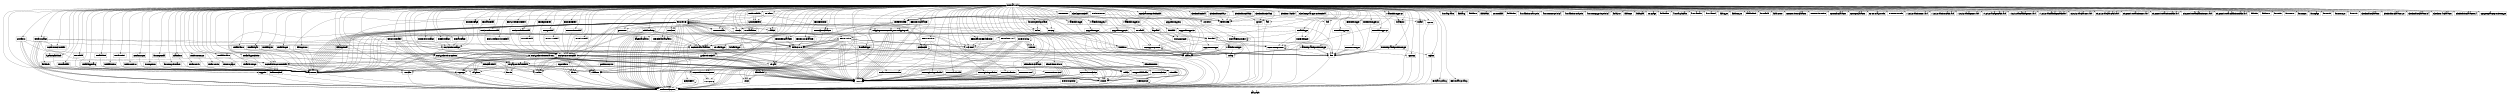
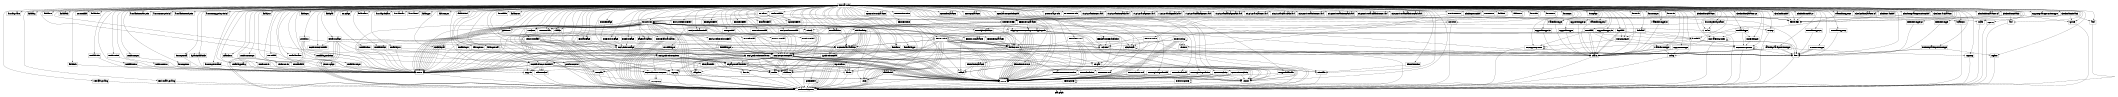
none -> (380, 47)
